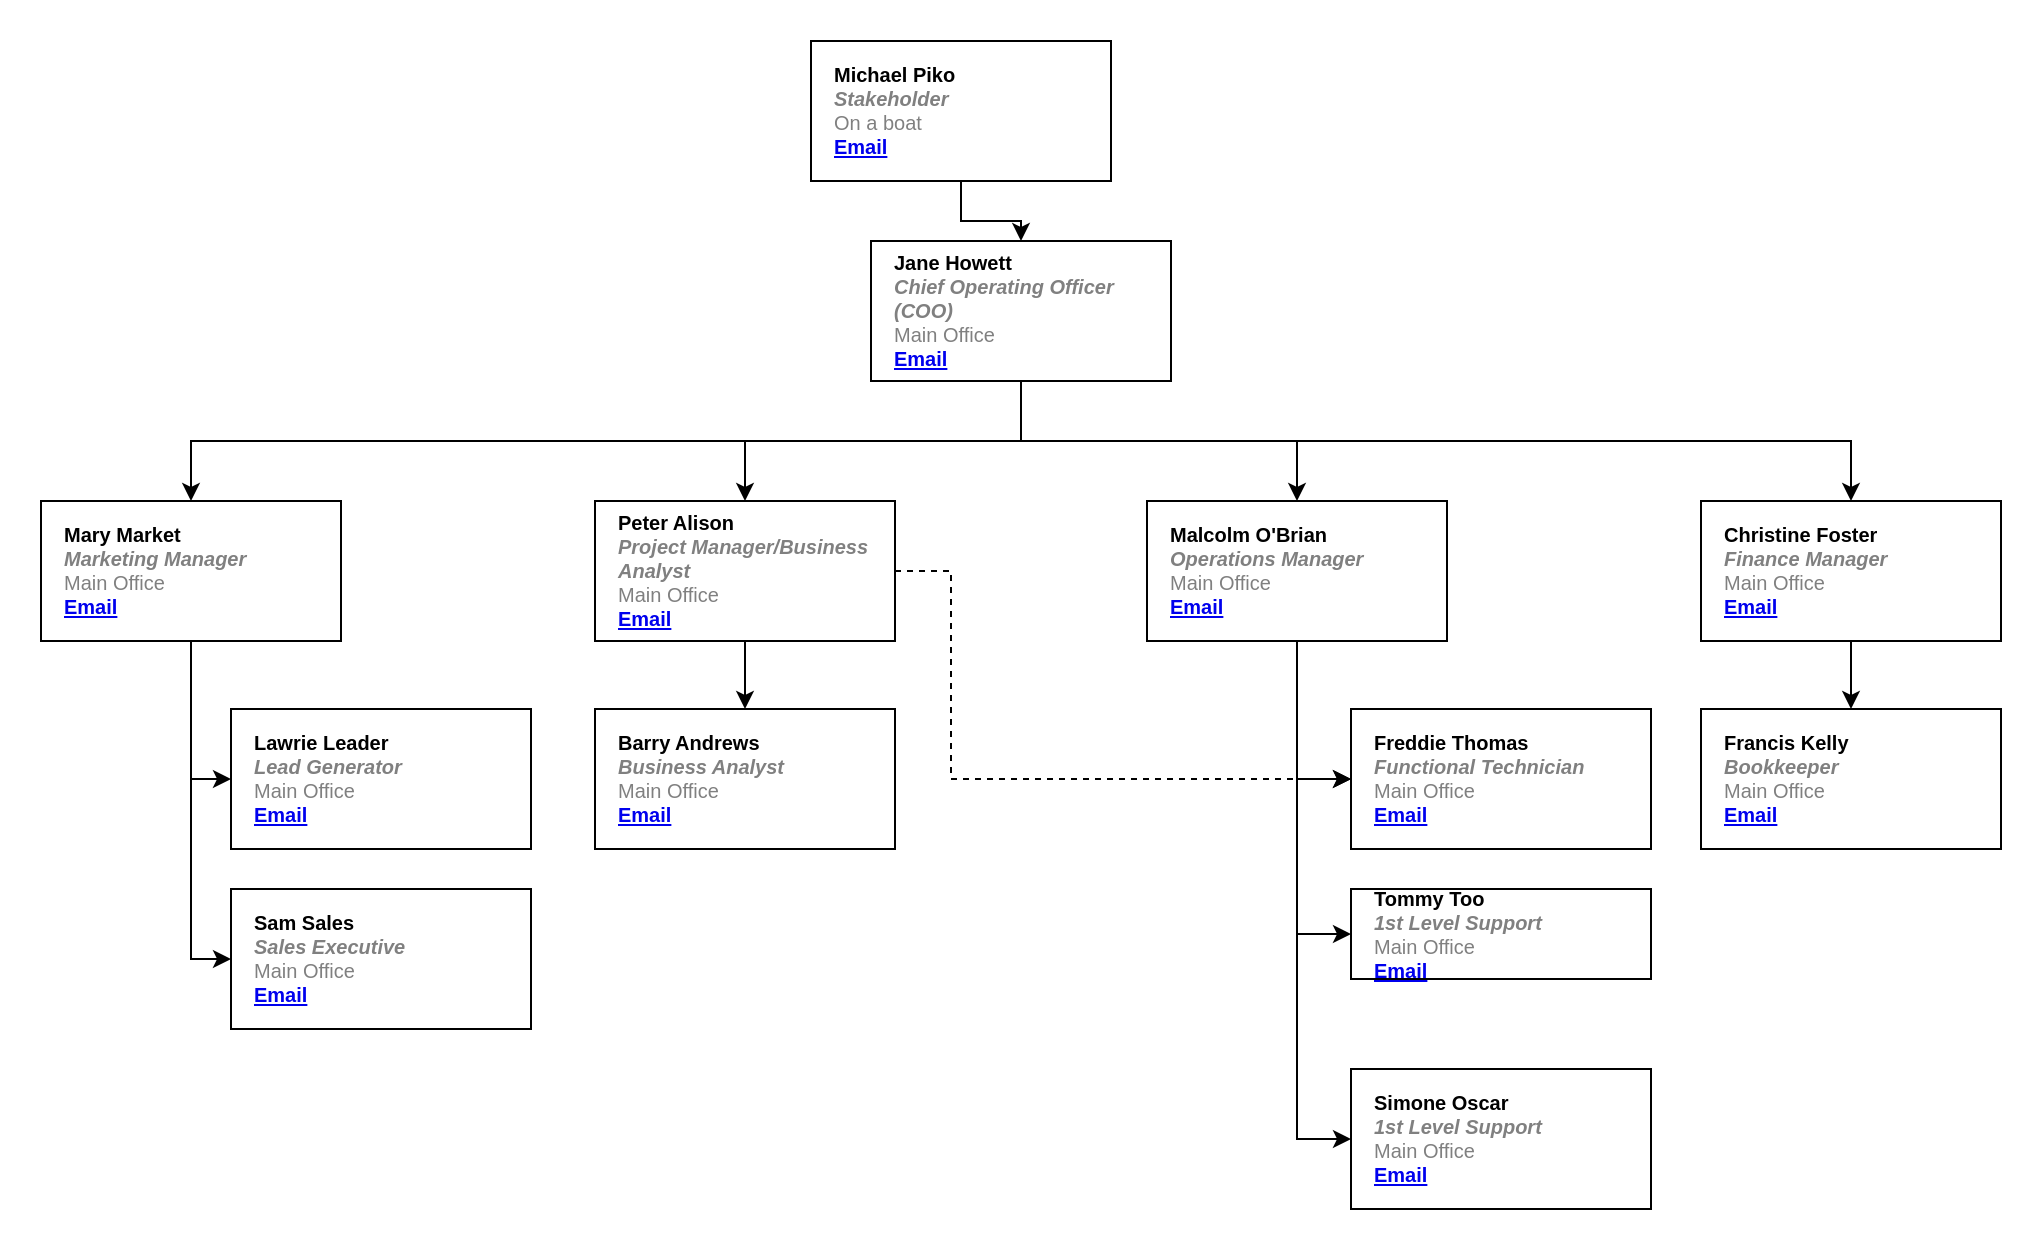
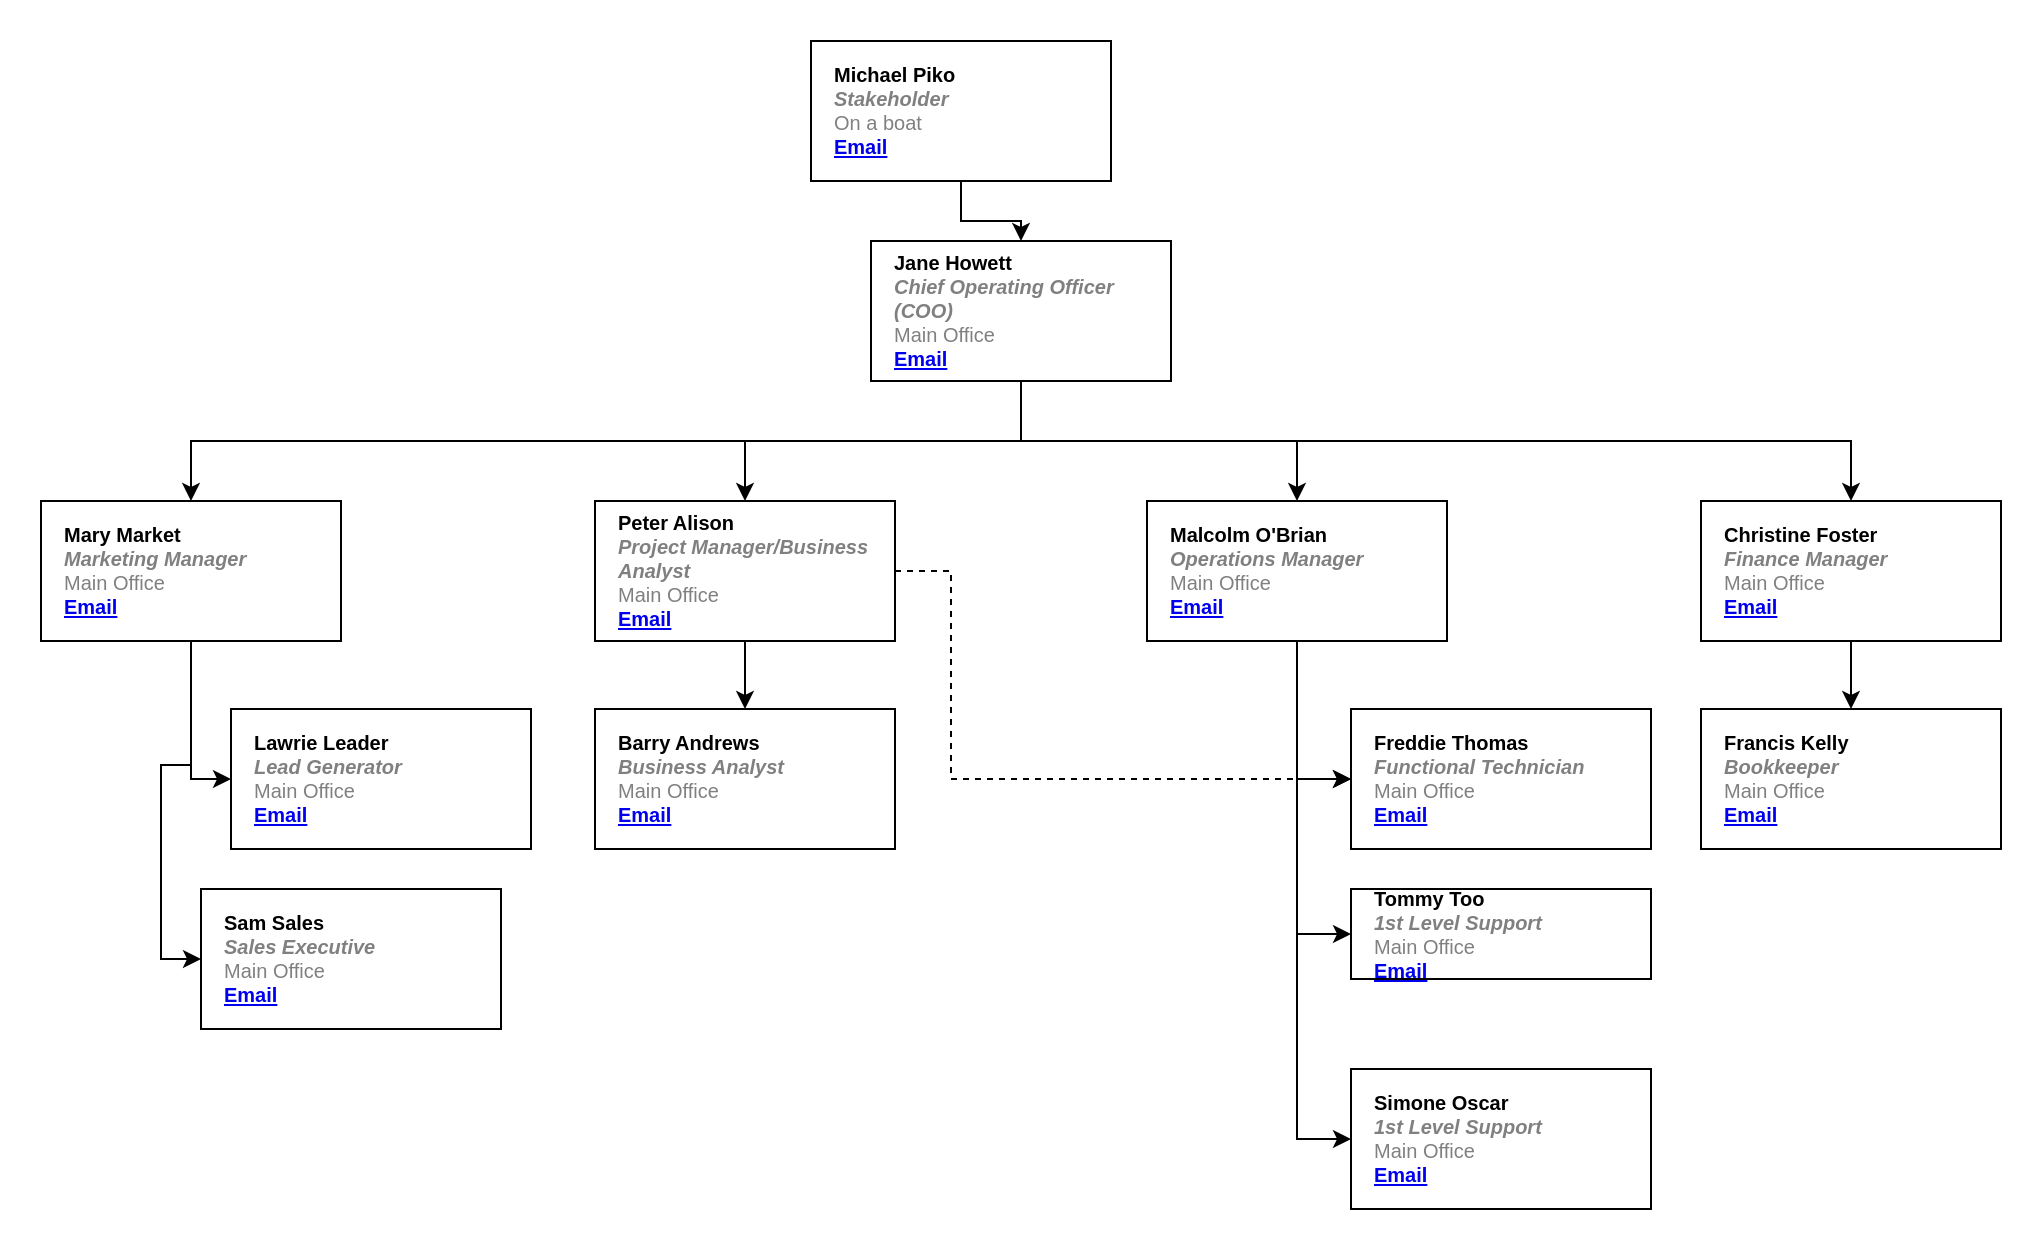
(381, 959) -> (351, 959)
